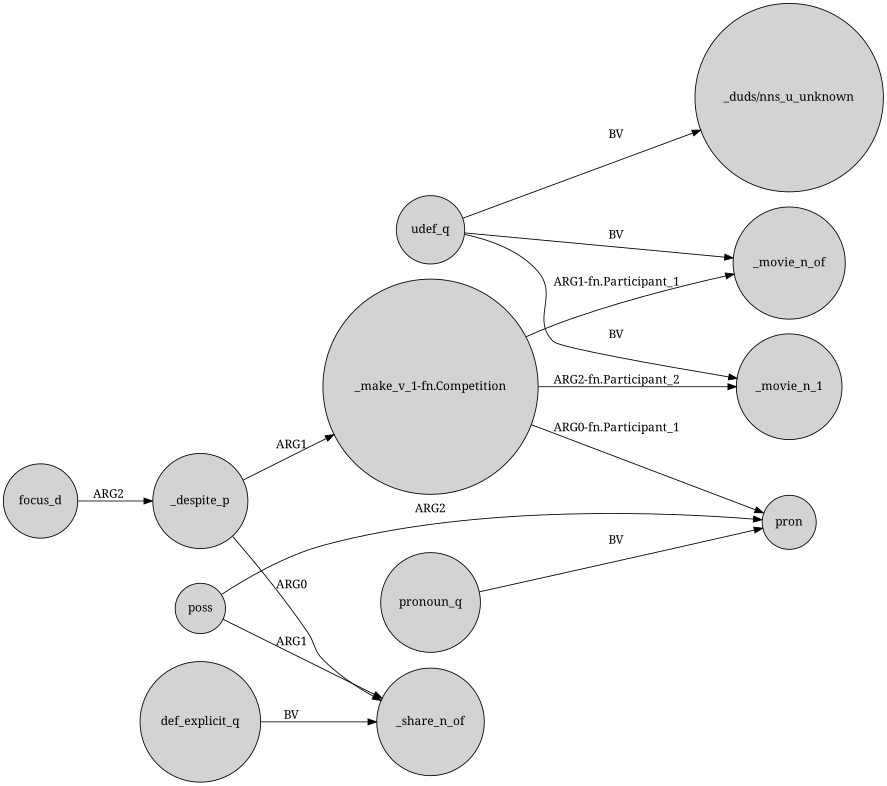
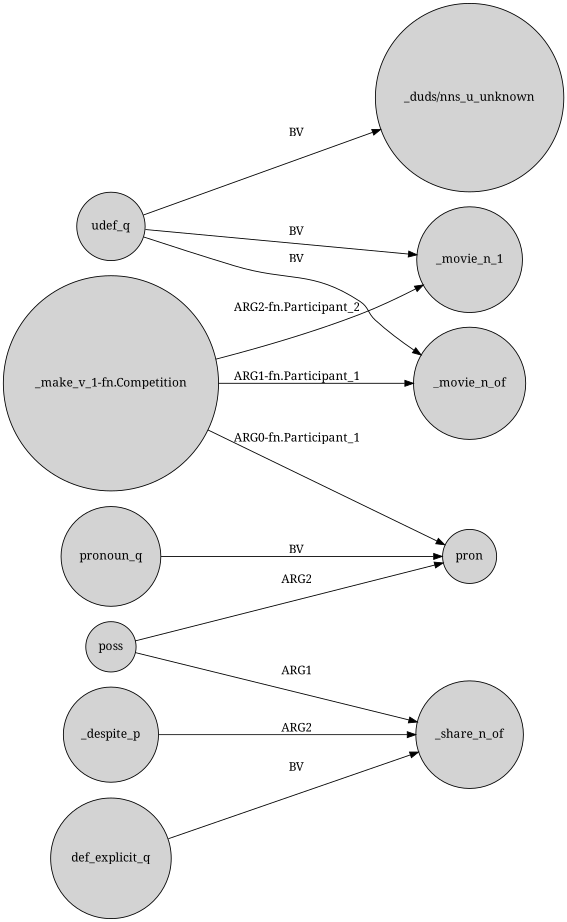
(285, 459) -> none
(41, 501) -> none
(292, 585) -> (297, 728)
